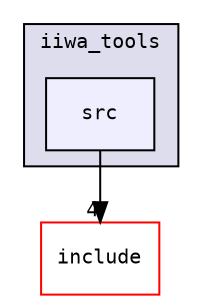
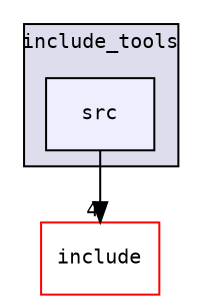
(101, 43) -> (101, 43)
